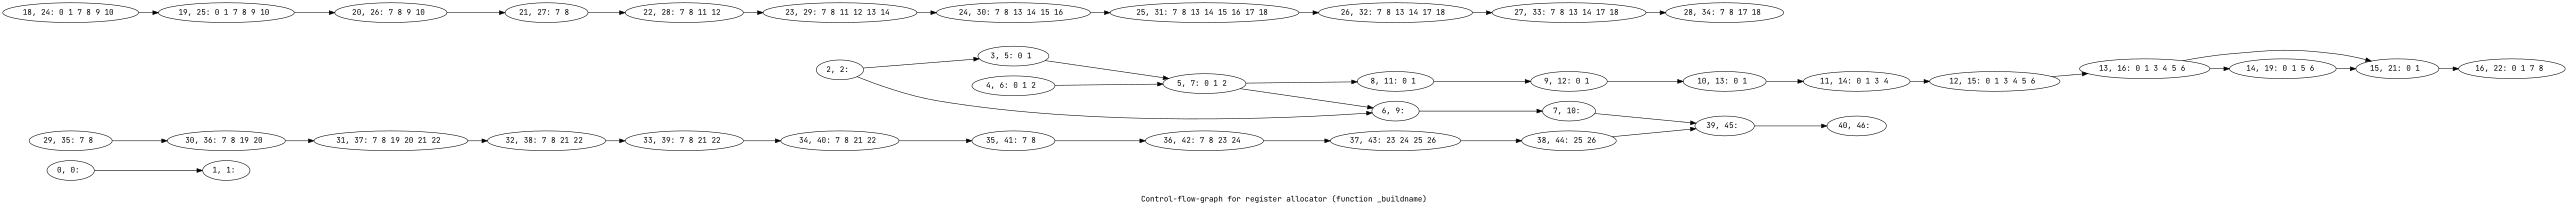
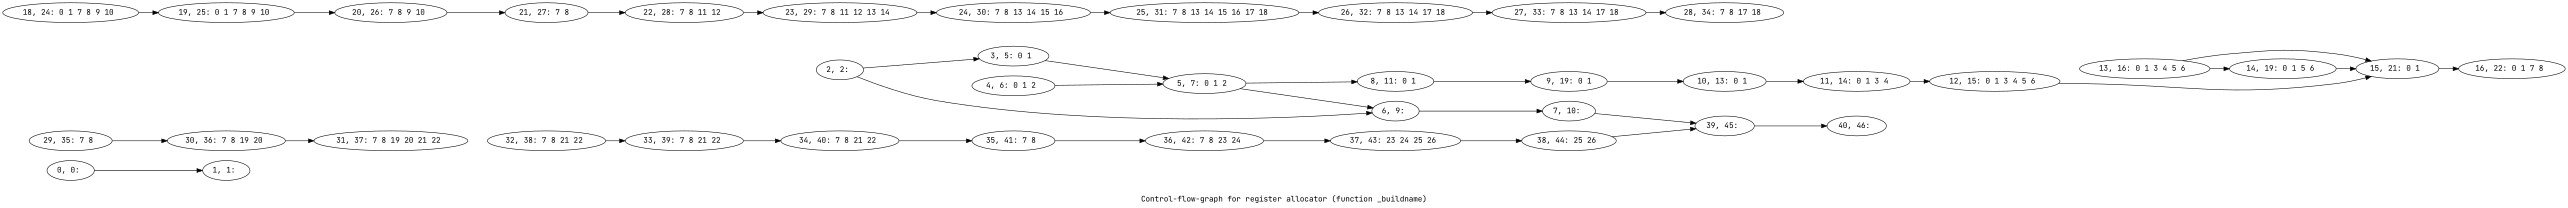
(2067, 75) -> (2213, 89)
(1569, 81) -> (1569, 81)
(475, 141) -> none
